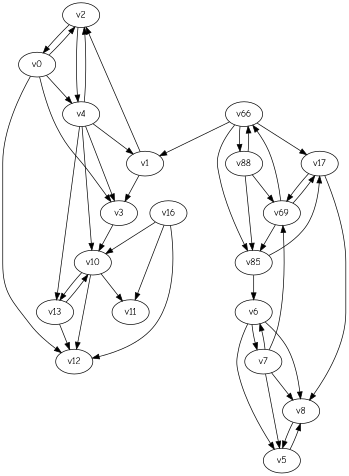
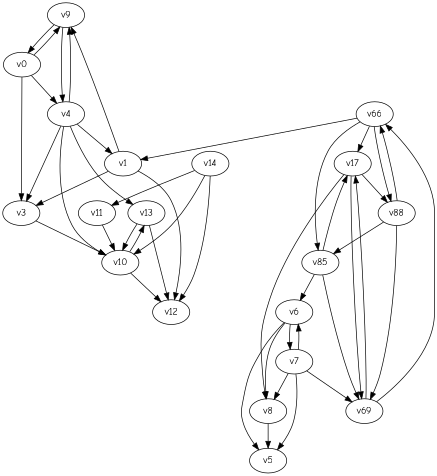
(81, 15) -> (66, 15)
none -> (372, 186)
(168, 213) -> (210, 164)
(3, 219) -> (179, 224)
(270, 235) -> (337, 335)
(110, 285) -> (107, 235)
(294, 440) -> none
